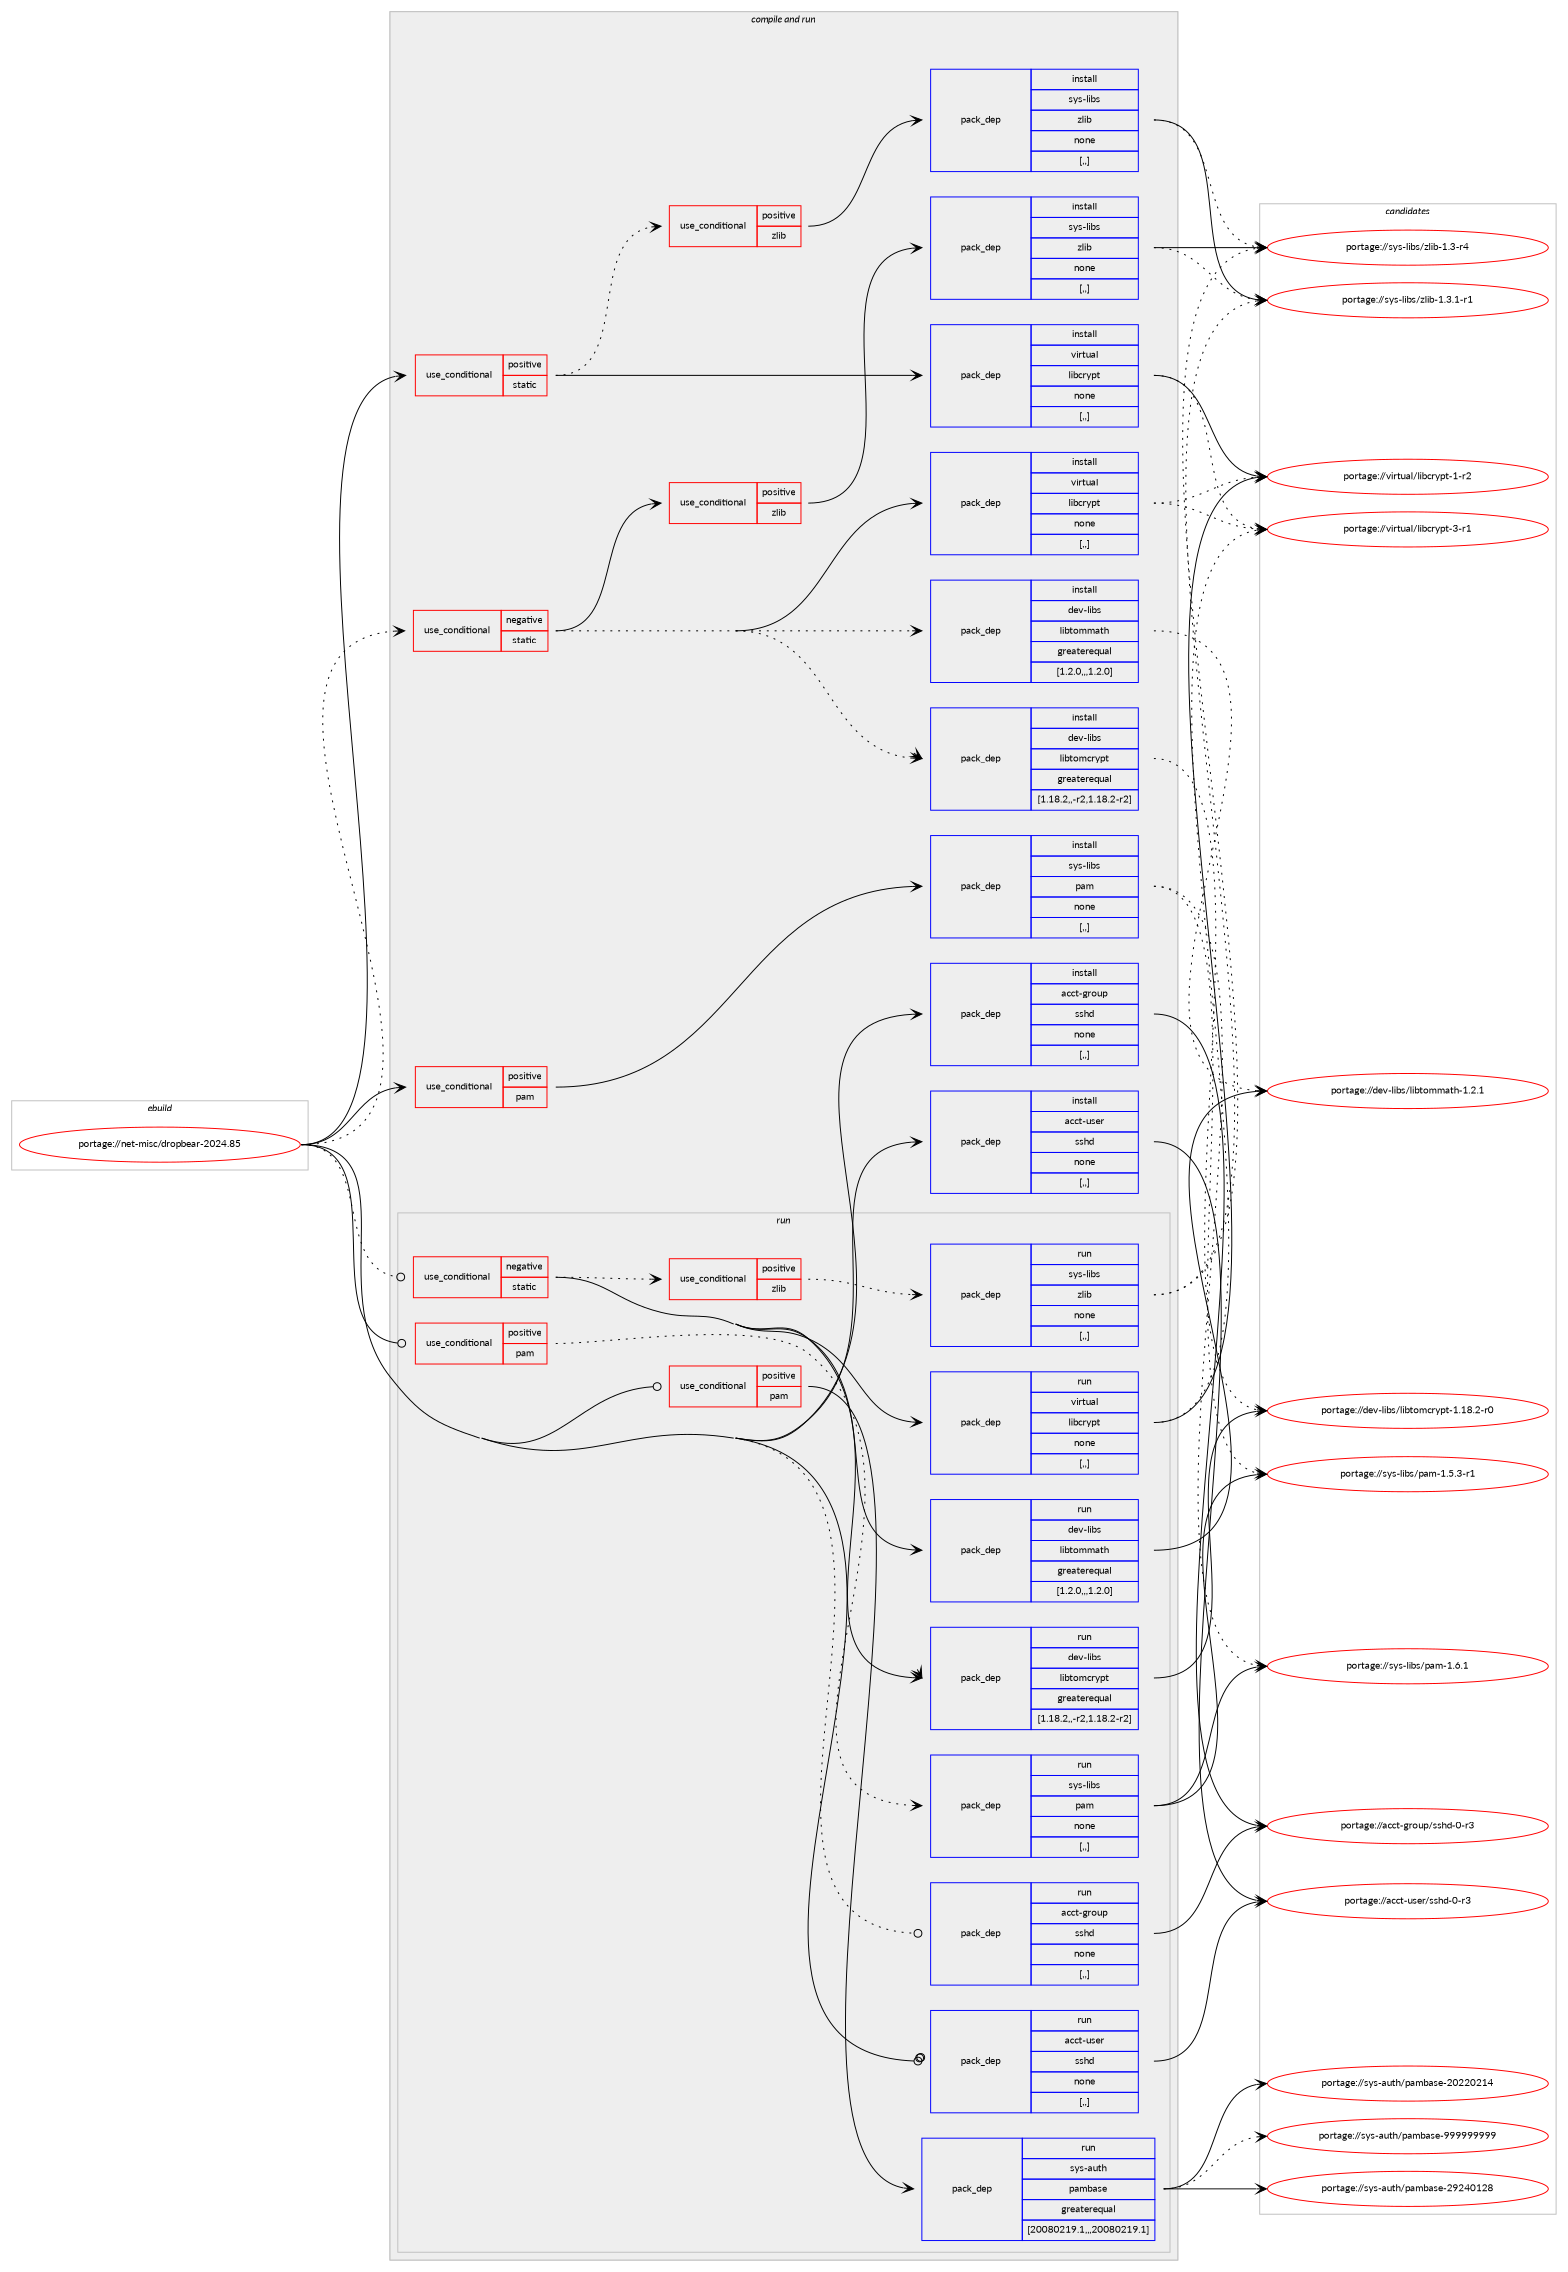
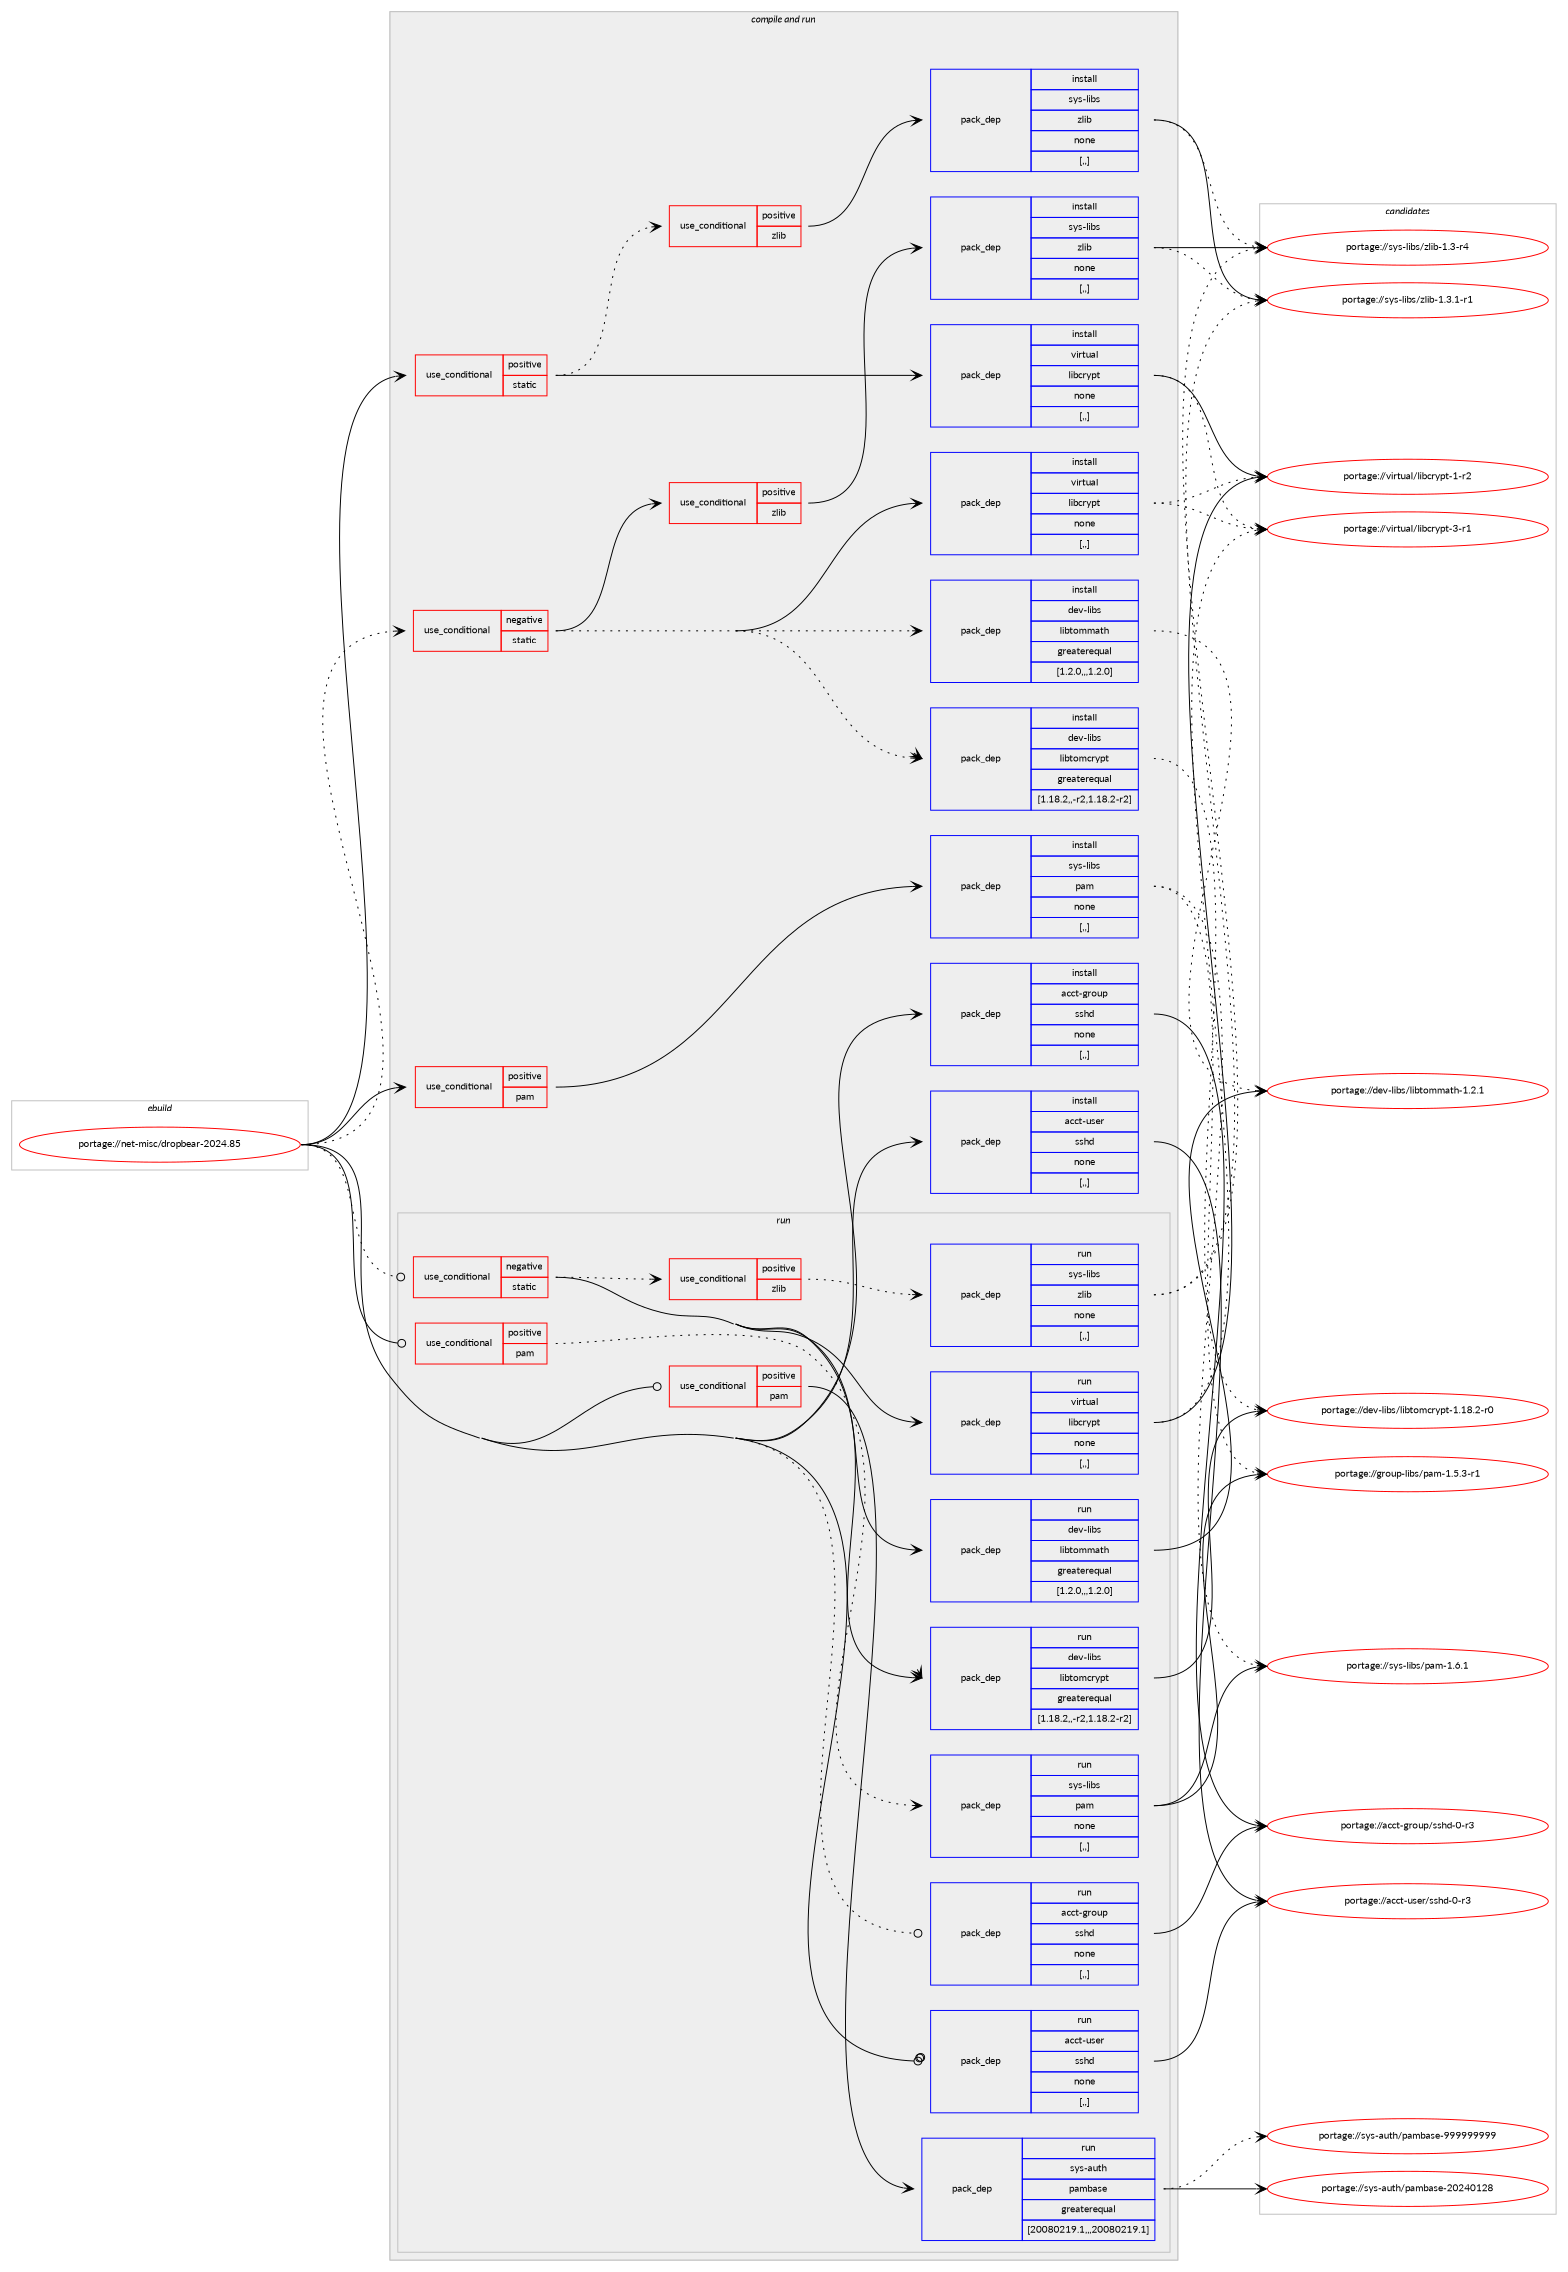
(1408, 1474) -> (1408, 1474)
(1408, 2084) -> none
(1408, 2189) -> (1408, 2189)
